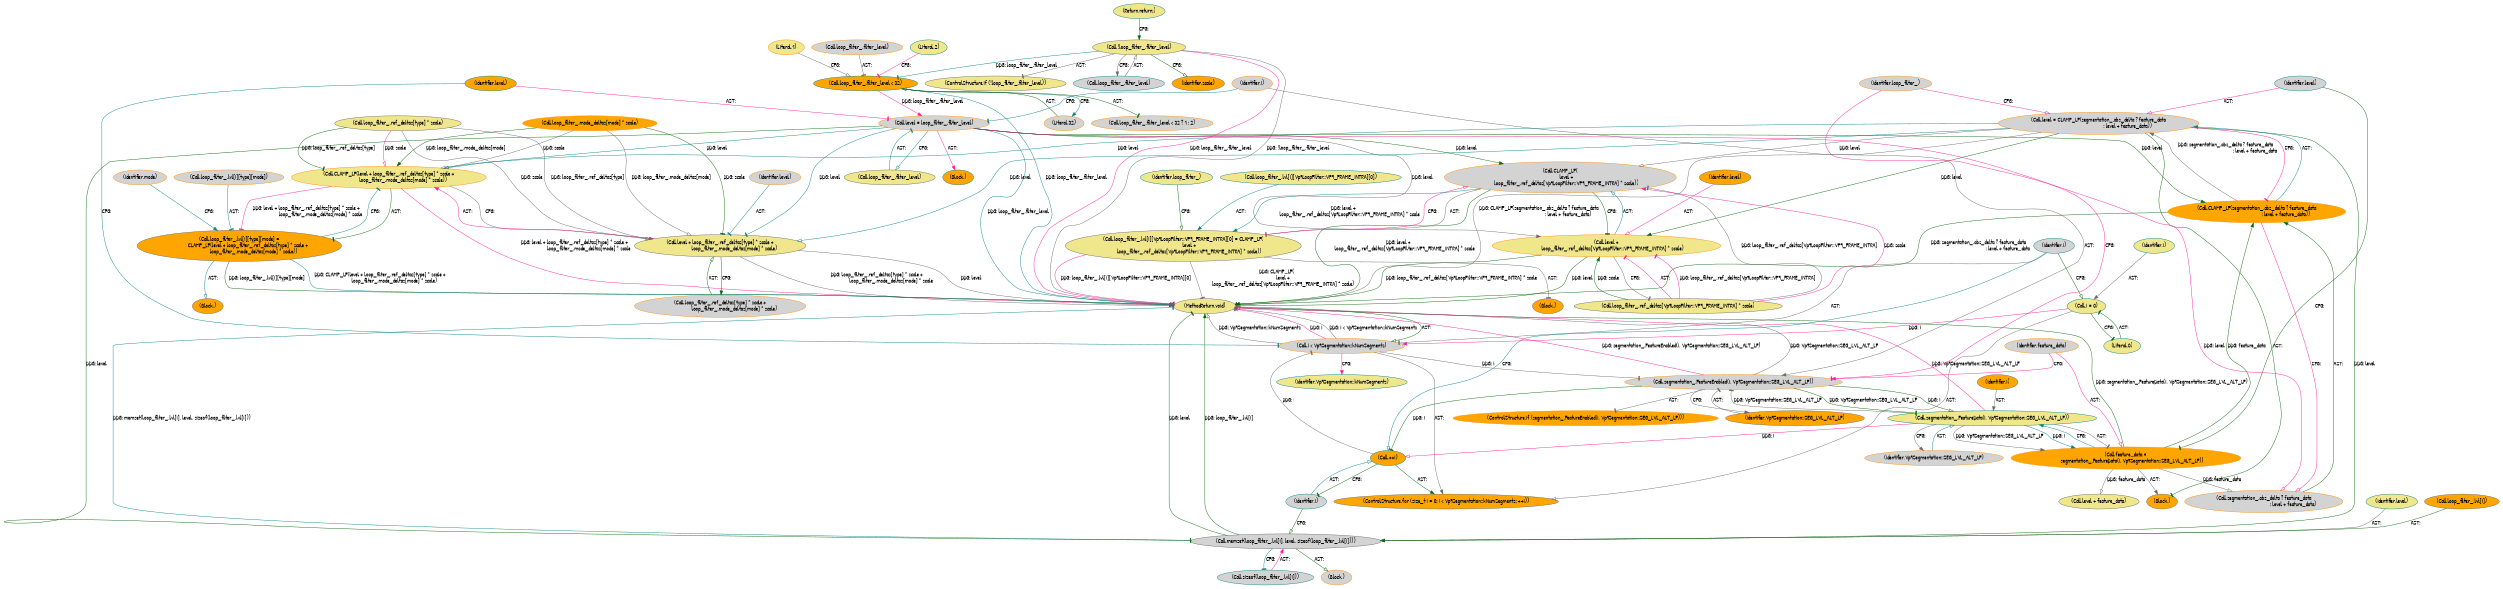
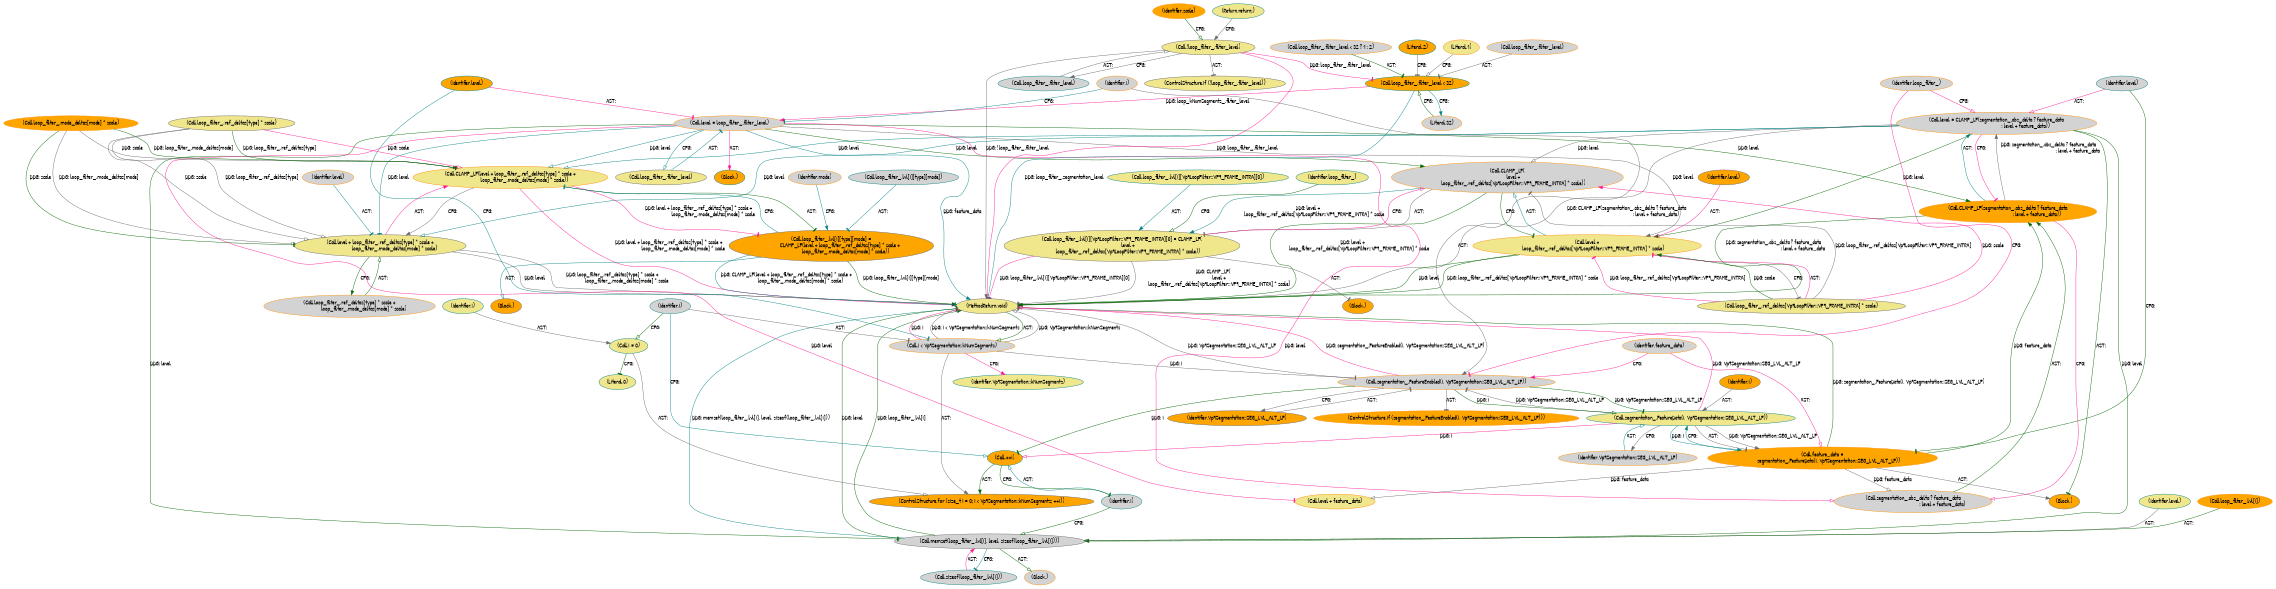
(1139, 27) -> (1225, 28)
(929, 47) -> (1417, 47)
(999, 62) -> (1307, 67)
(899, 64) -> (1417, 64)
(1167, 65) -> (1192, 28)
(1198, 83) -> (1179, 11)
(1021, 93) -> (1377, 64)
(933, 102) -> (1208, 102)
(1051, 102) -> (1429, 102)
(229, 177) -> (904, 177)
(1077, 177) -> (1064, 177)
(1018, 212) -> (962, 212)
none -> (464, 295)
(2114, 323) -> none
(1738, 335) -> none
(1293, 413) -> none
(2099, 502) -> (1335, 502)
(2462, 502) -> (2235, 502)
